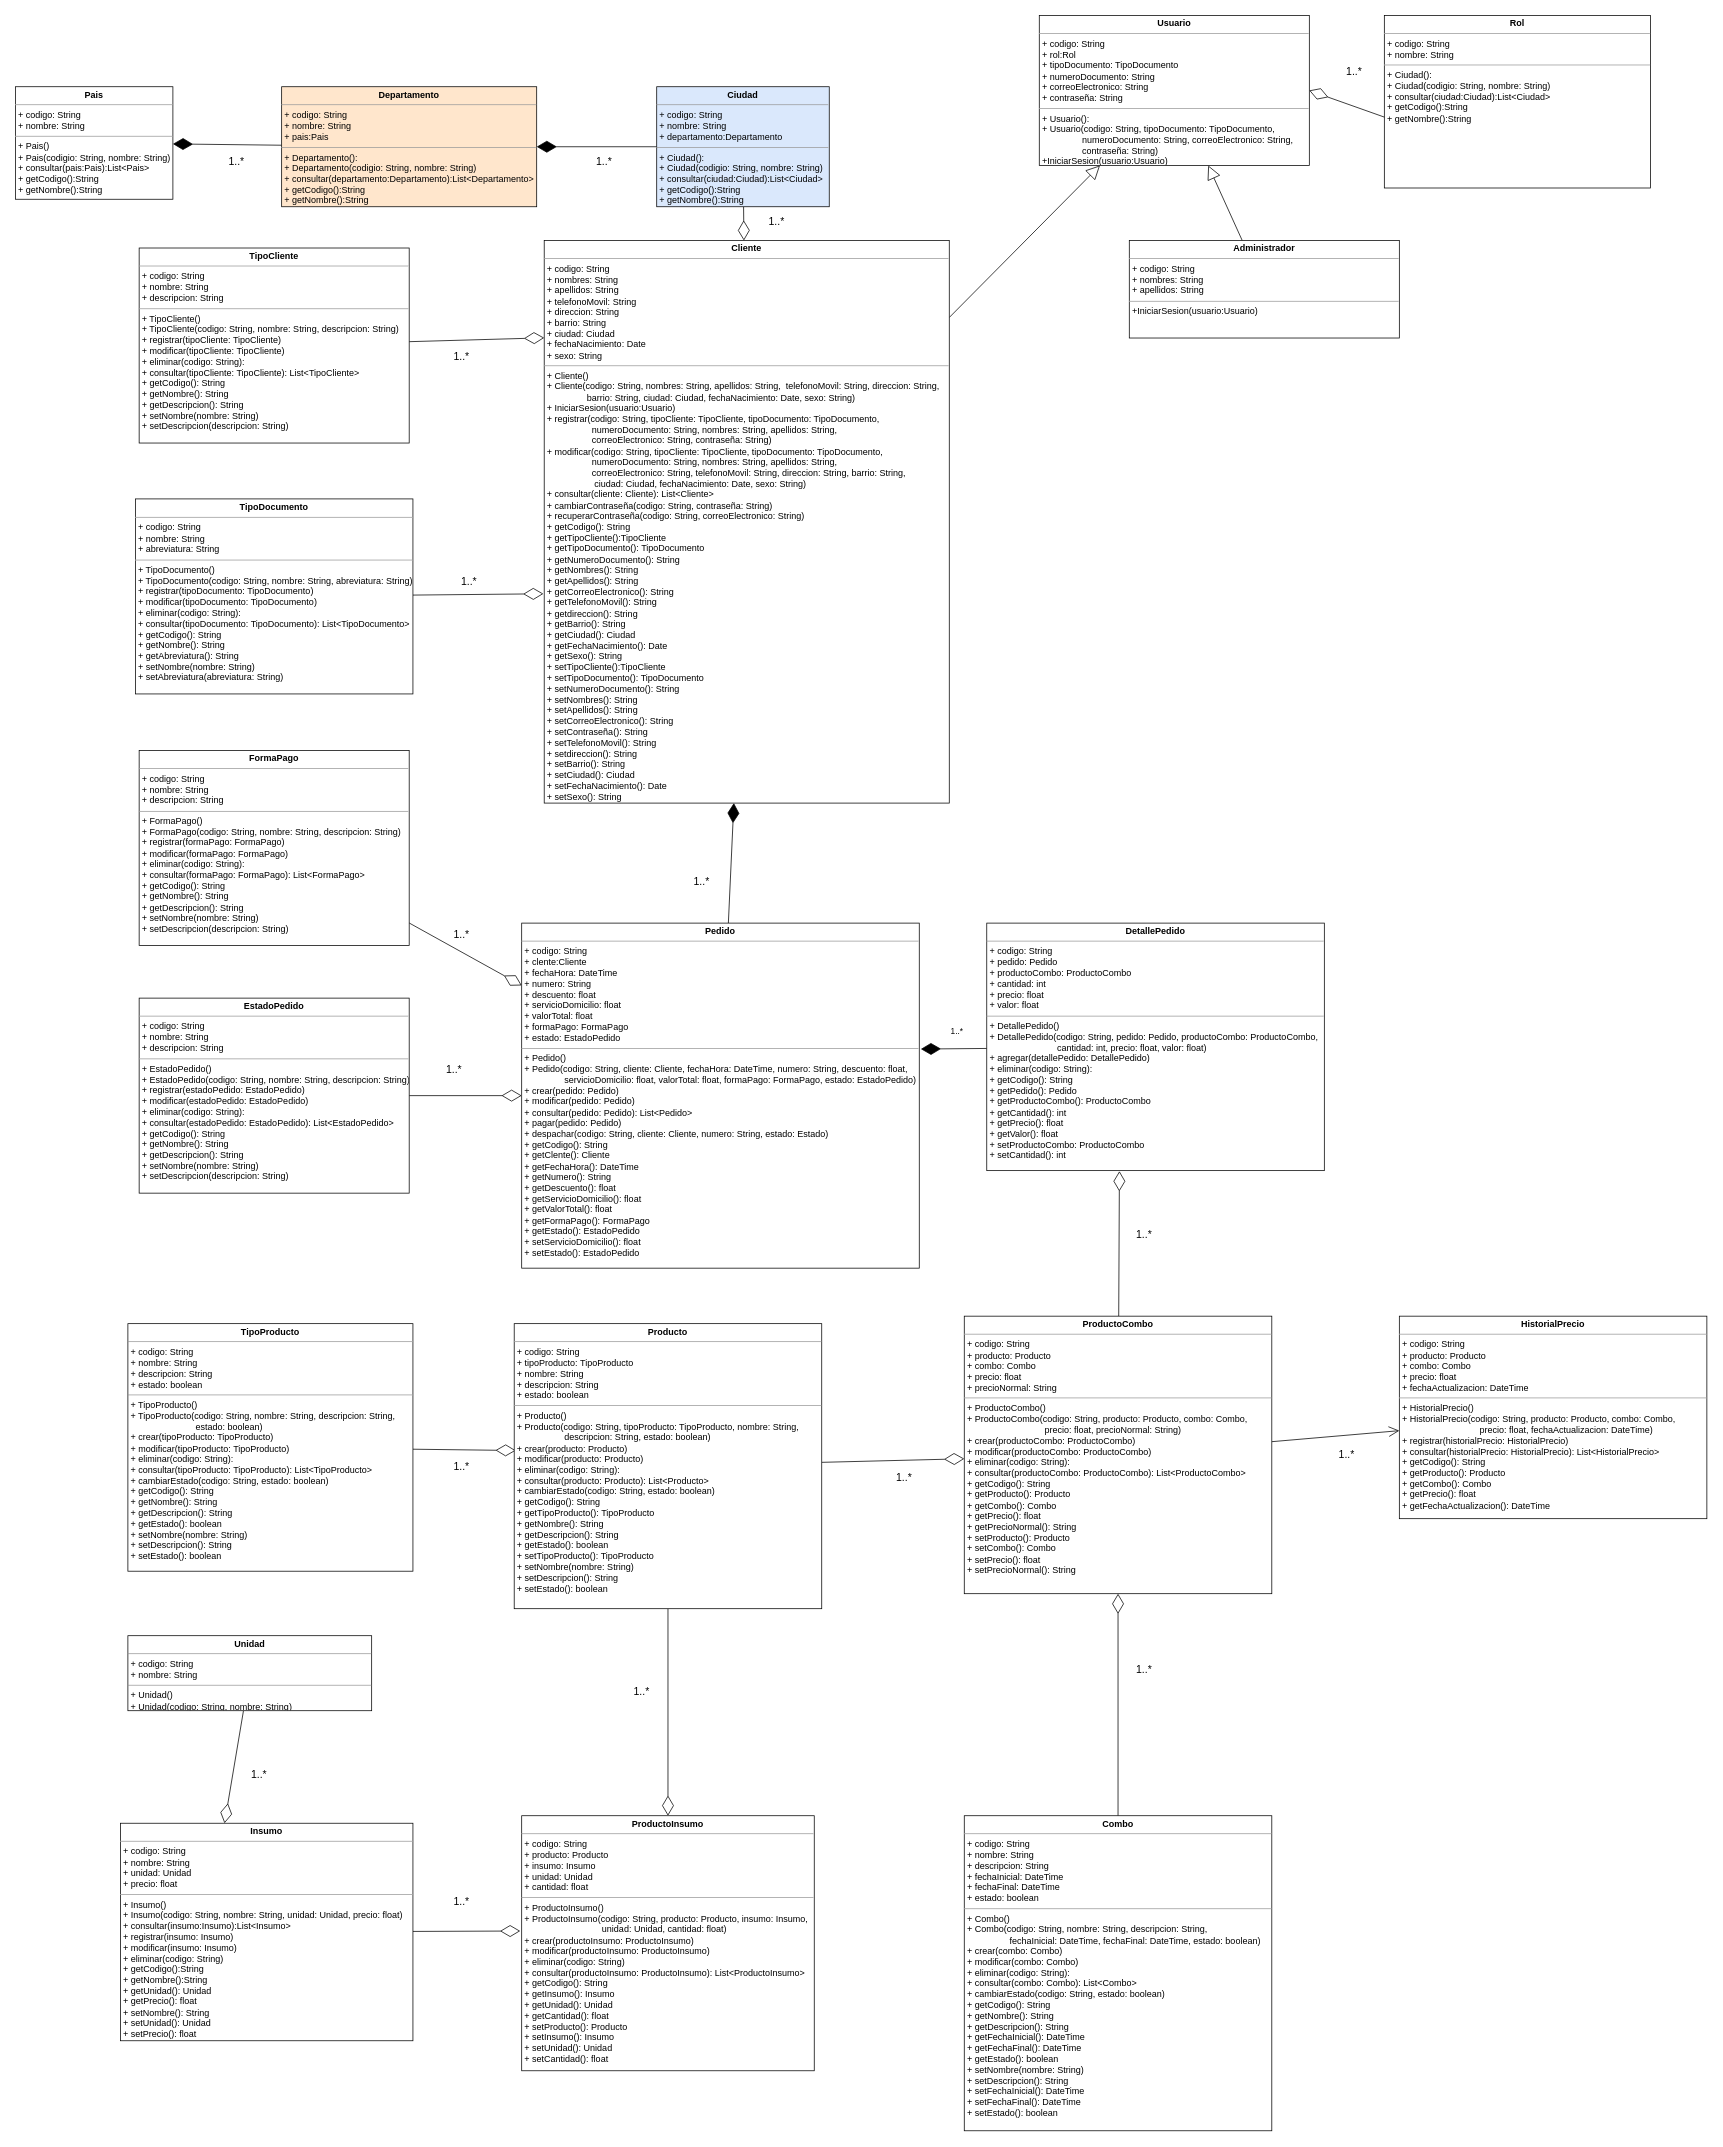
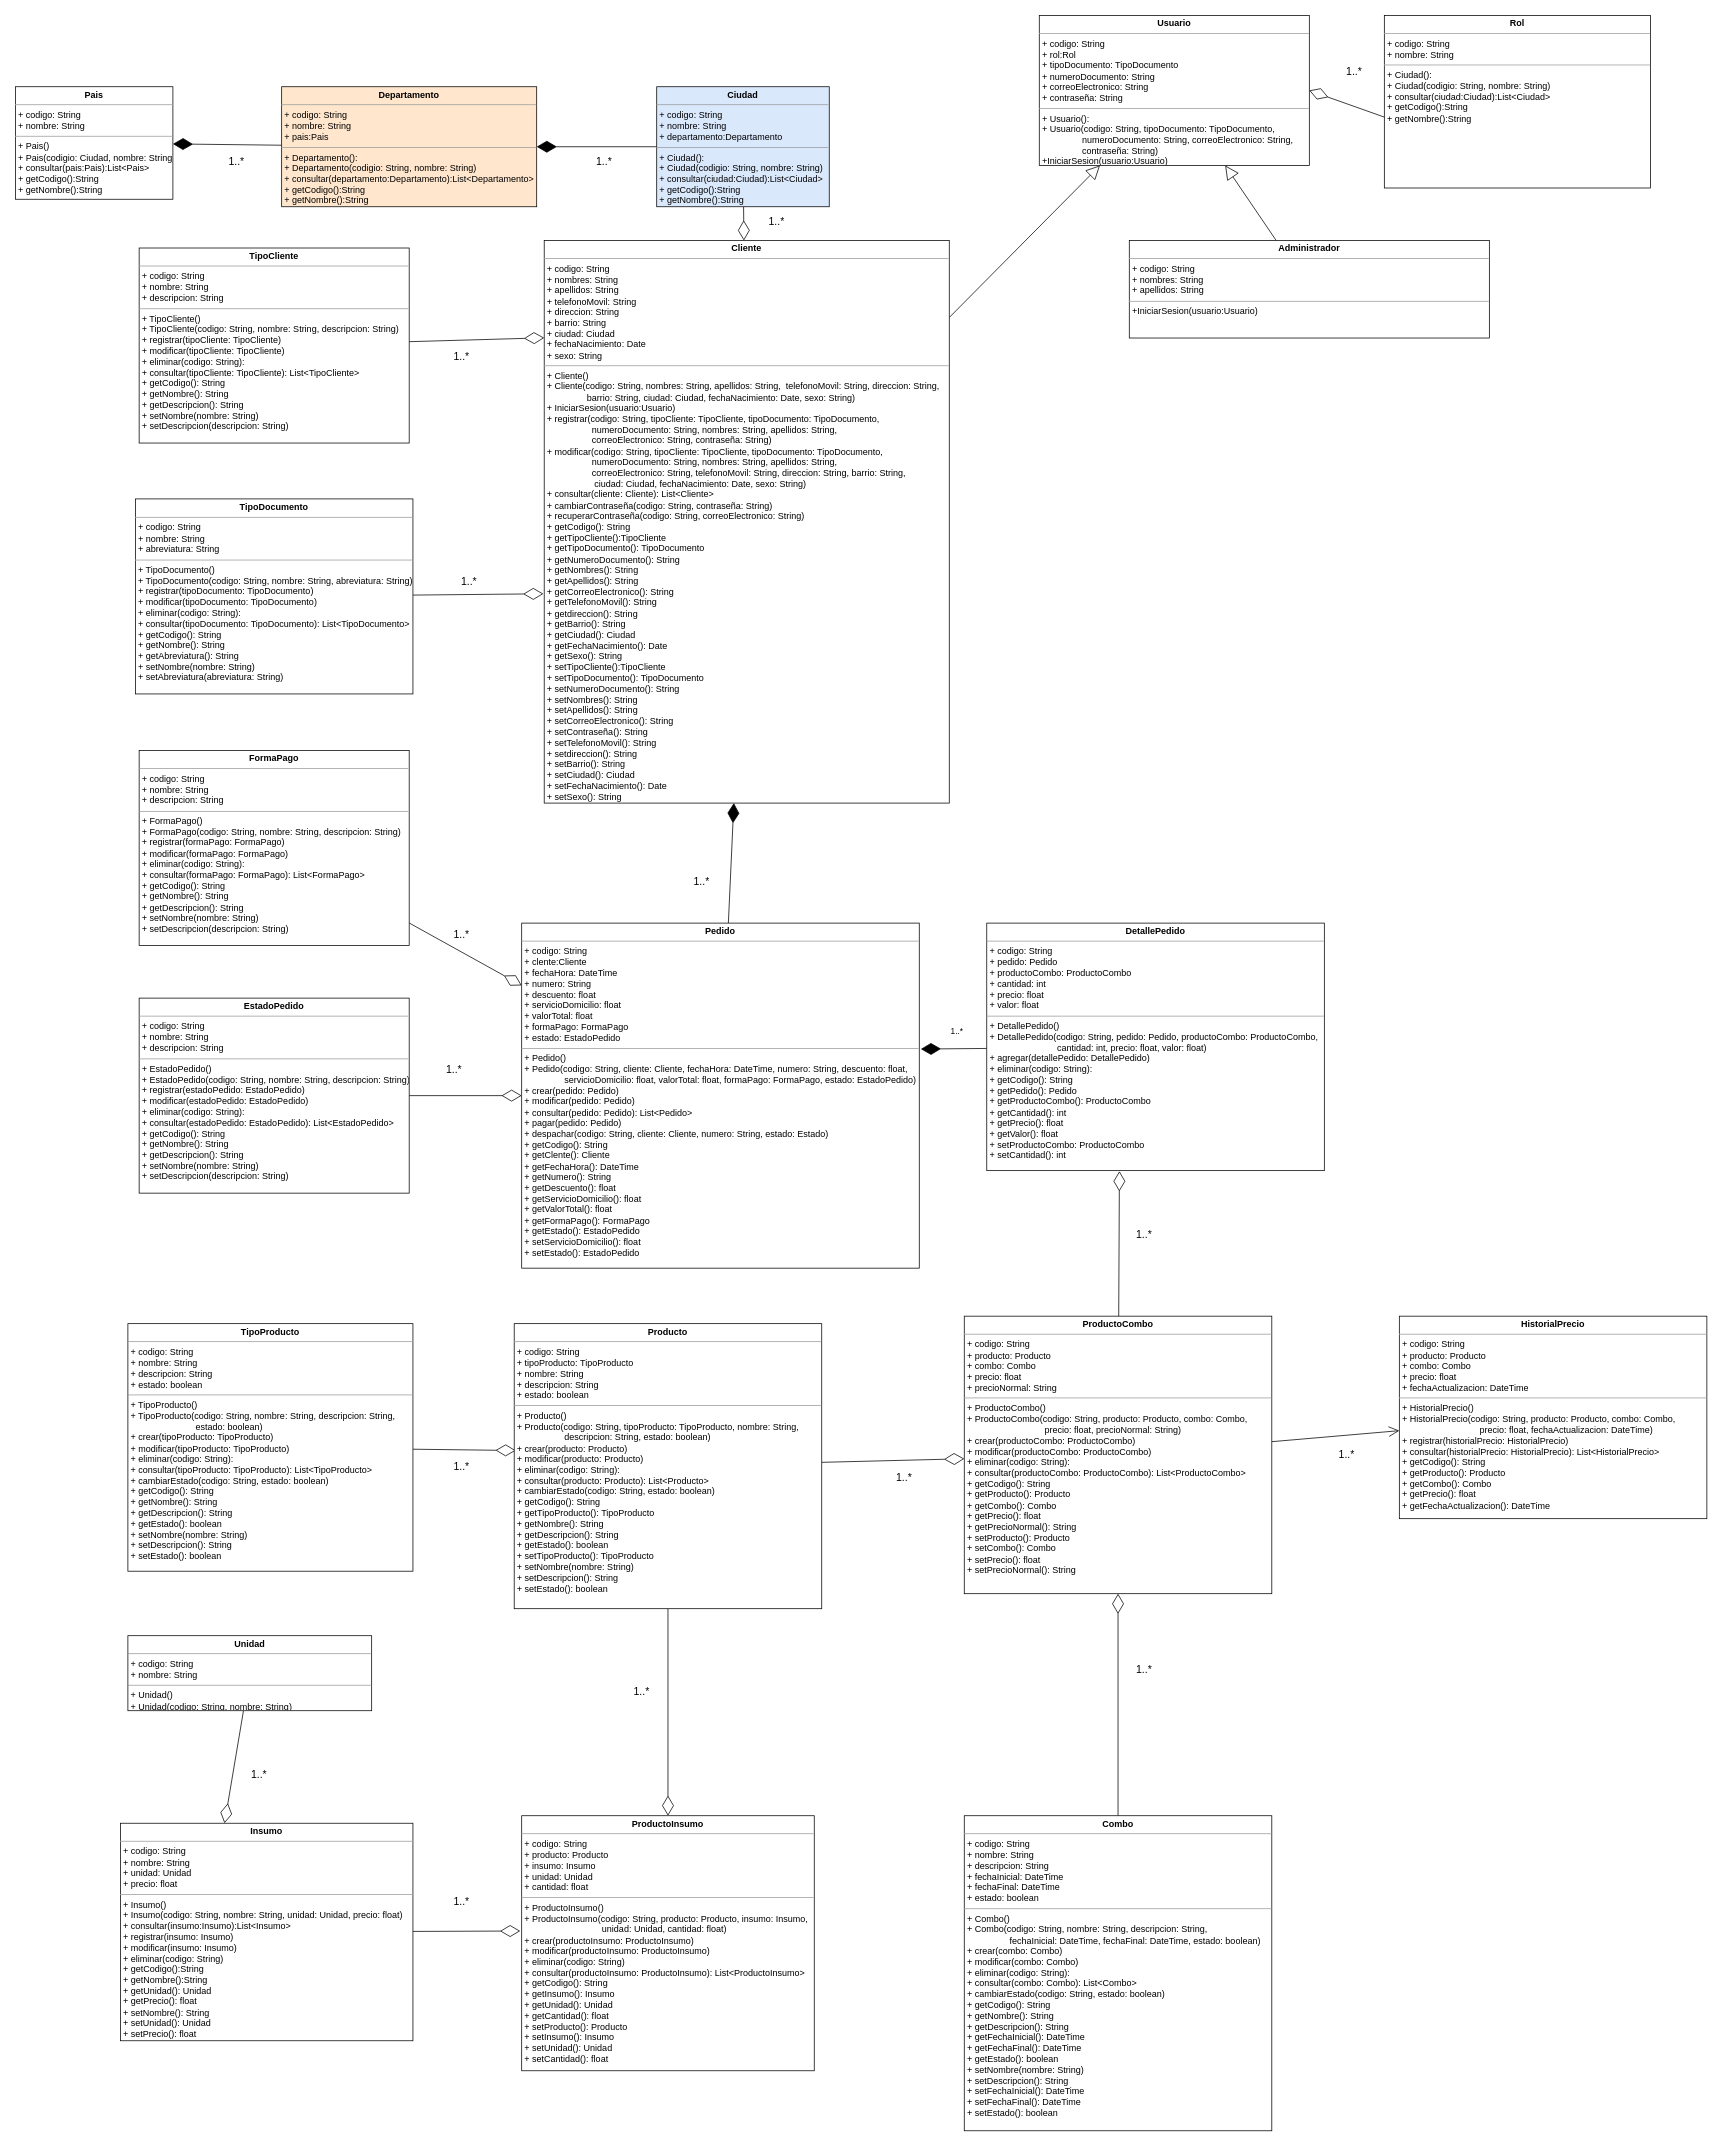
(100, 130) -> (100, 130)
(1264, 289) -> (1309, 289)
